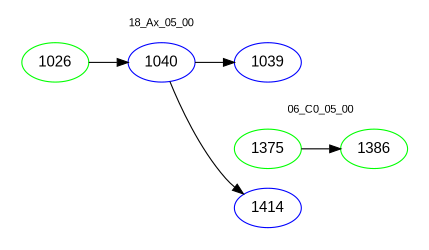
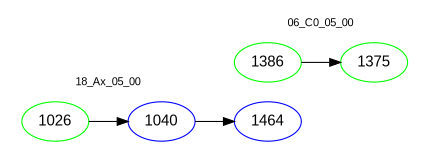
(268, 62) -> none
(315, 149) -> (315, 62)
(268, 208) -> (268, 121)
